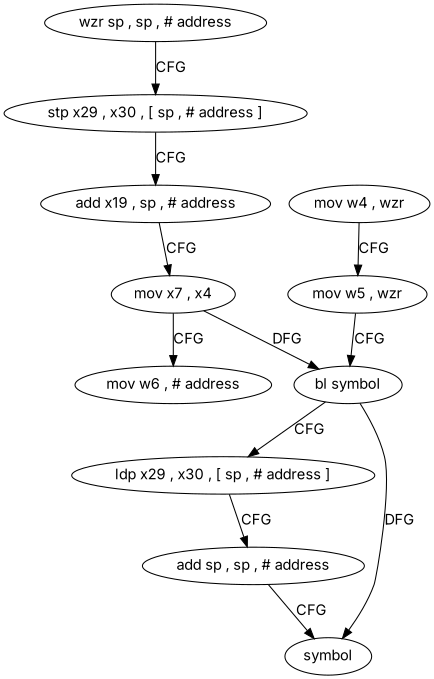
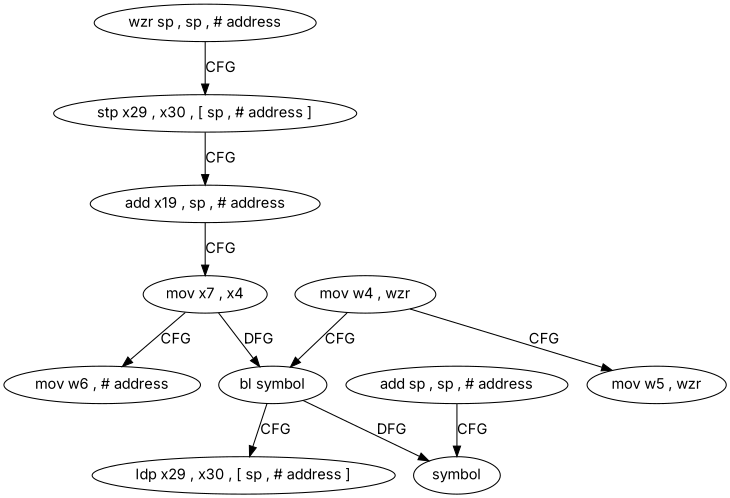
(353, 334) -> (323, 336)
(237, 516) -> none
